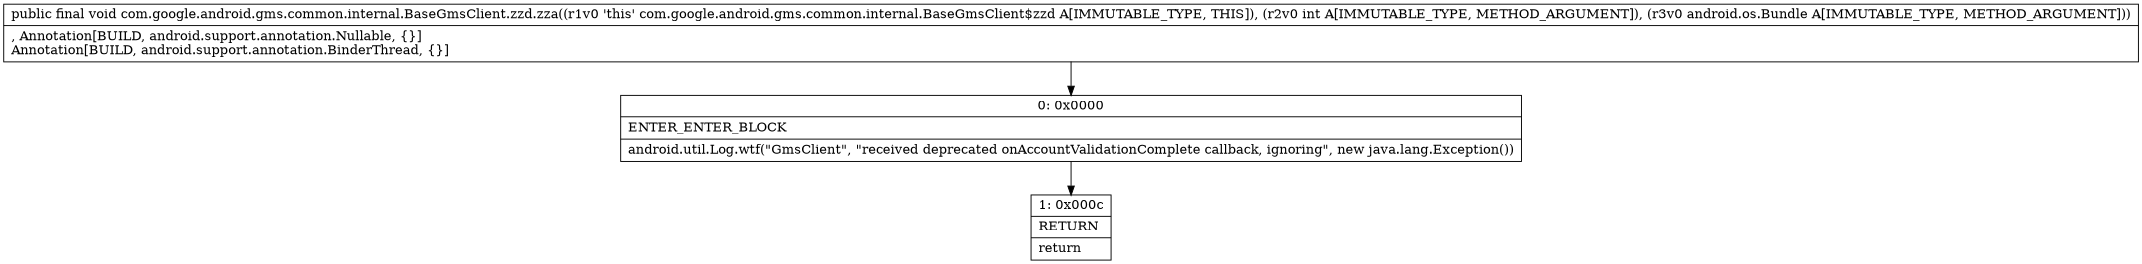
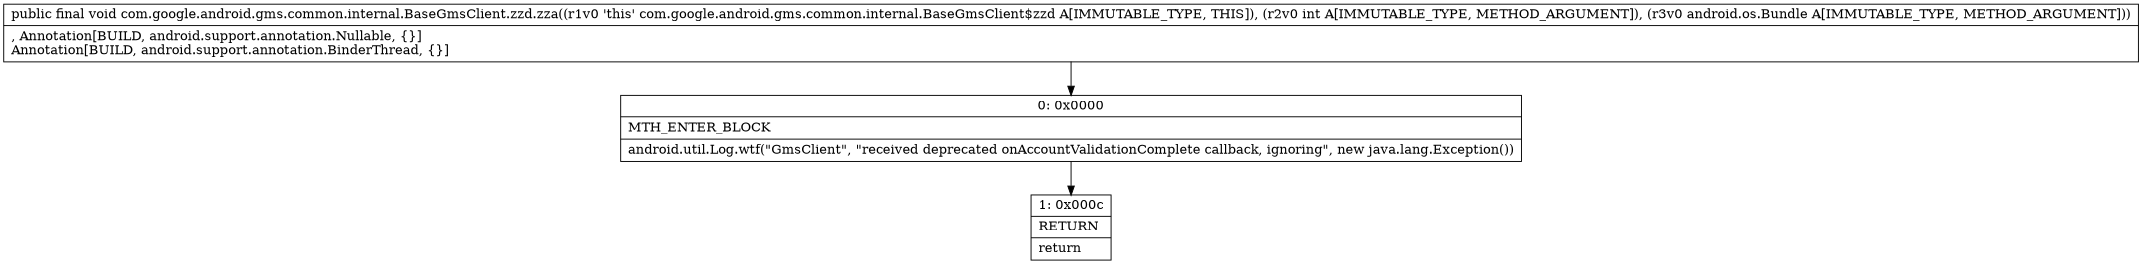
(708, 127) -> (700, 127)
